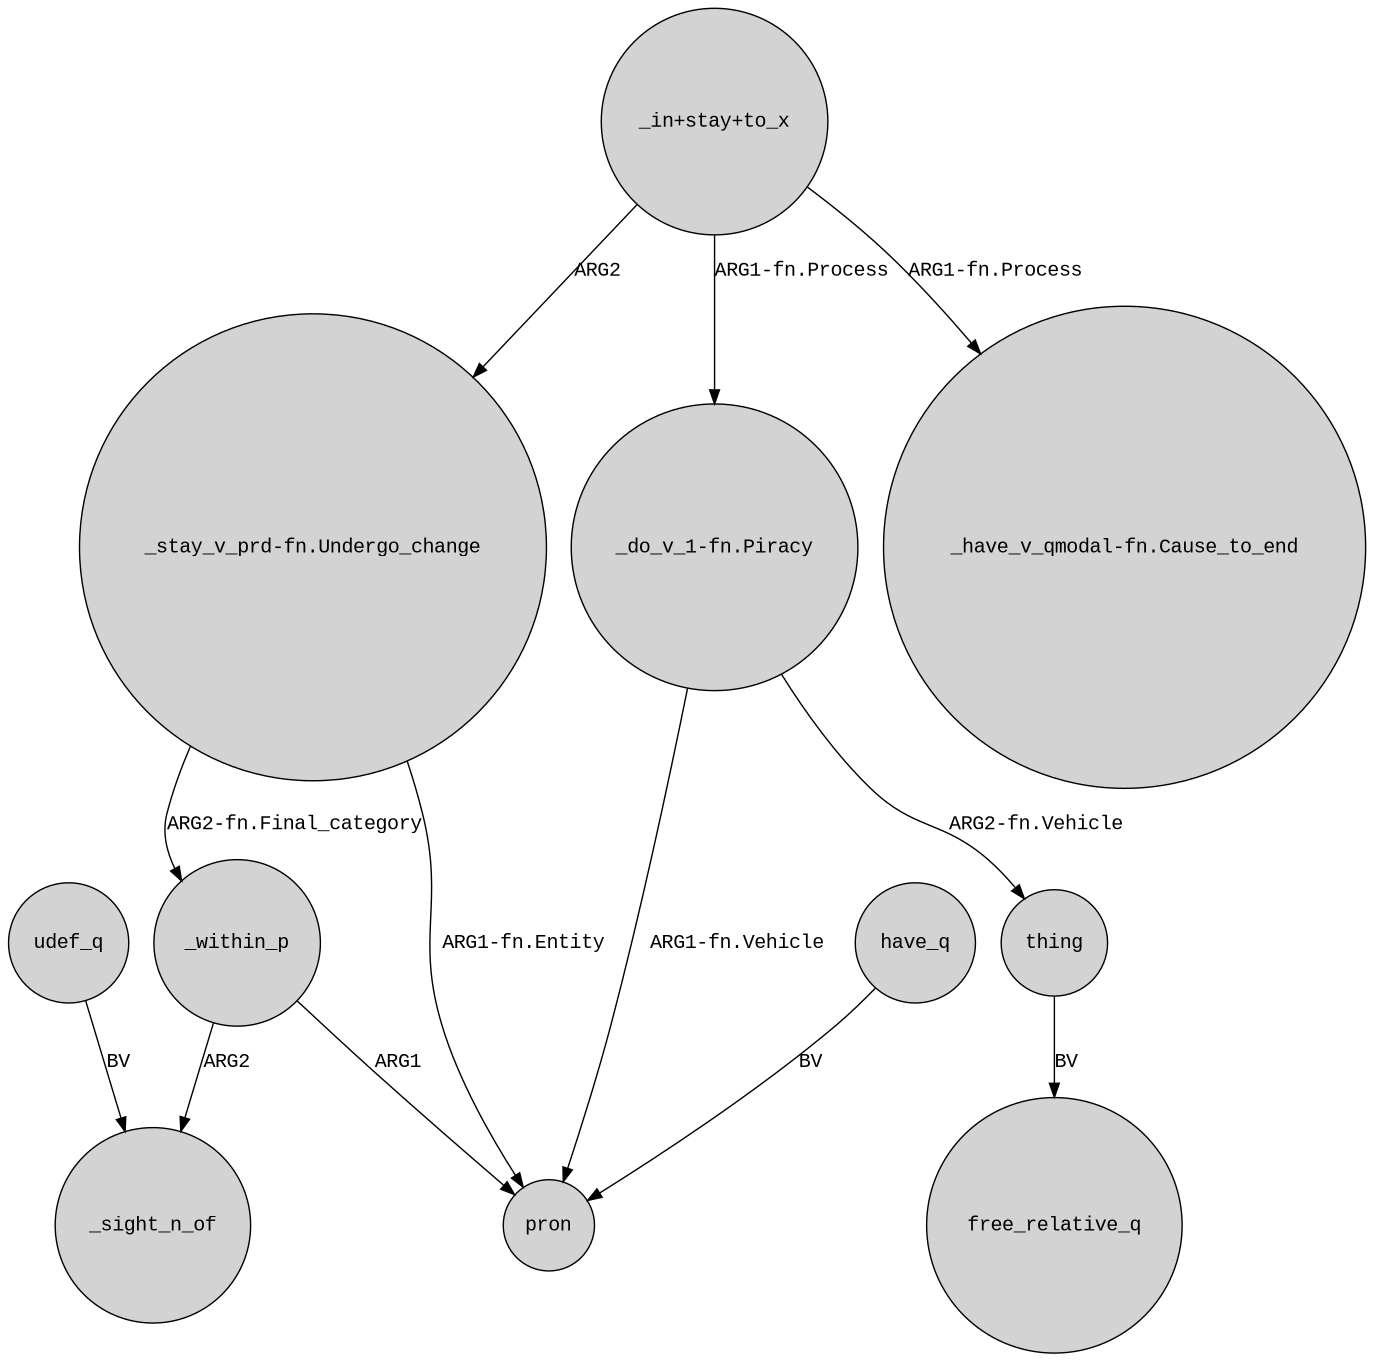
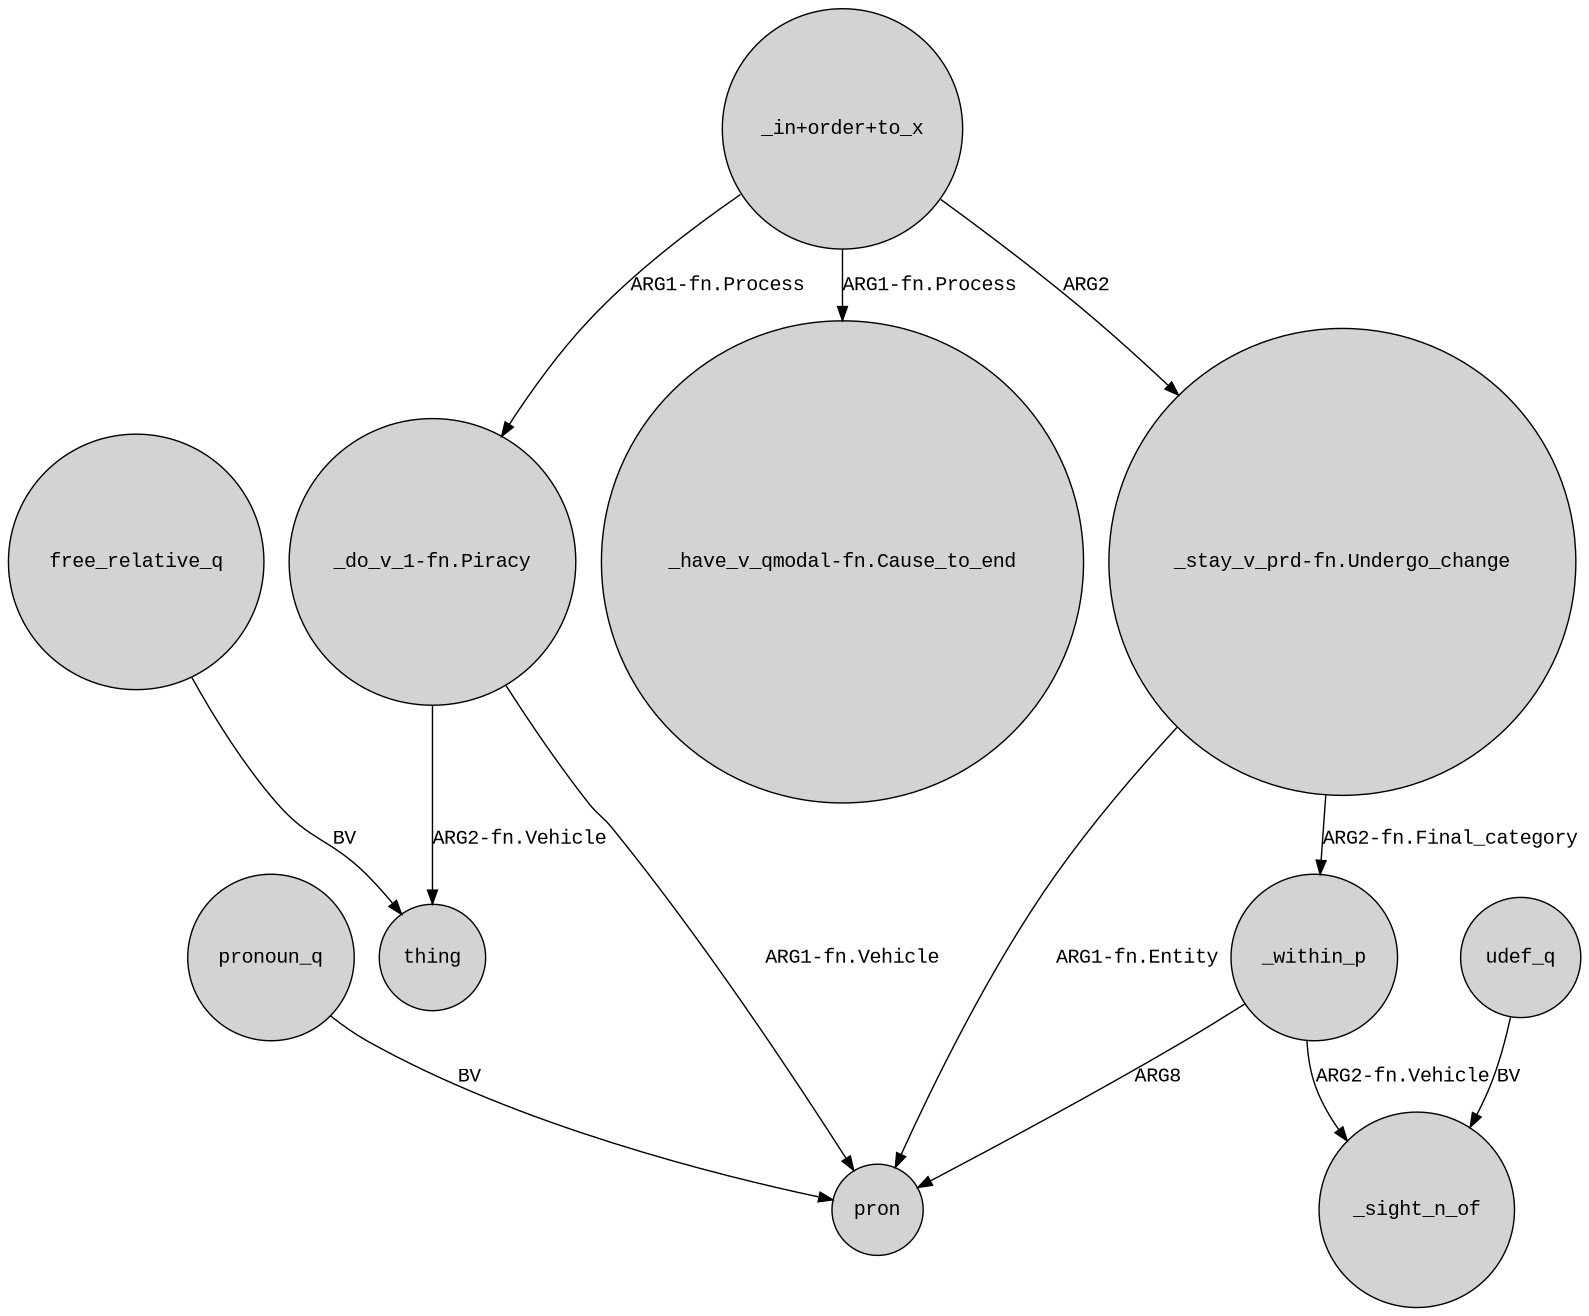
(715, 122) -> (842, 129)
(915, 943) -> (271, 958)
(1054, 1040) -> (277, 804)
(227, 1062) -> (1403, 1076)
(399, 1062) -> (1158, 1076)
